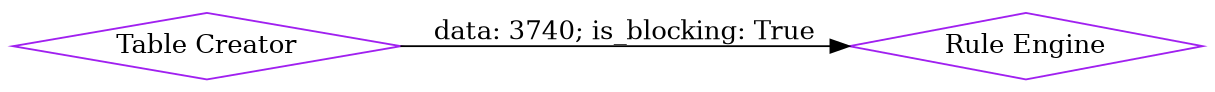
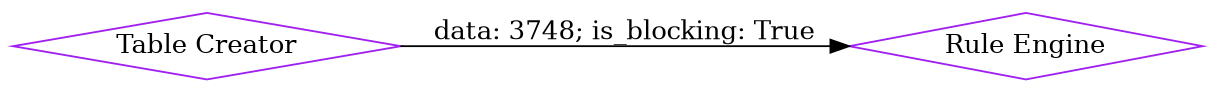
(625, 32) -> (625, 32)
